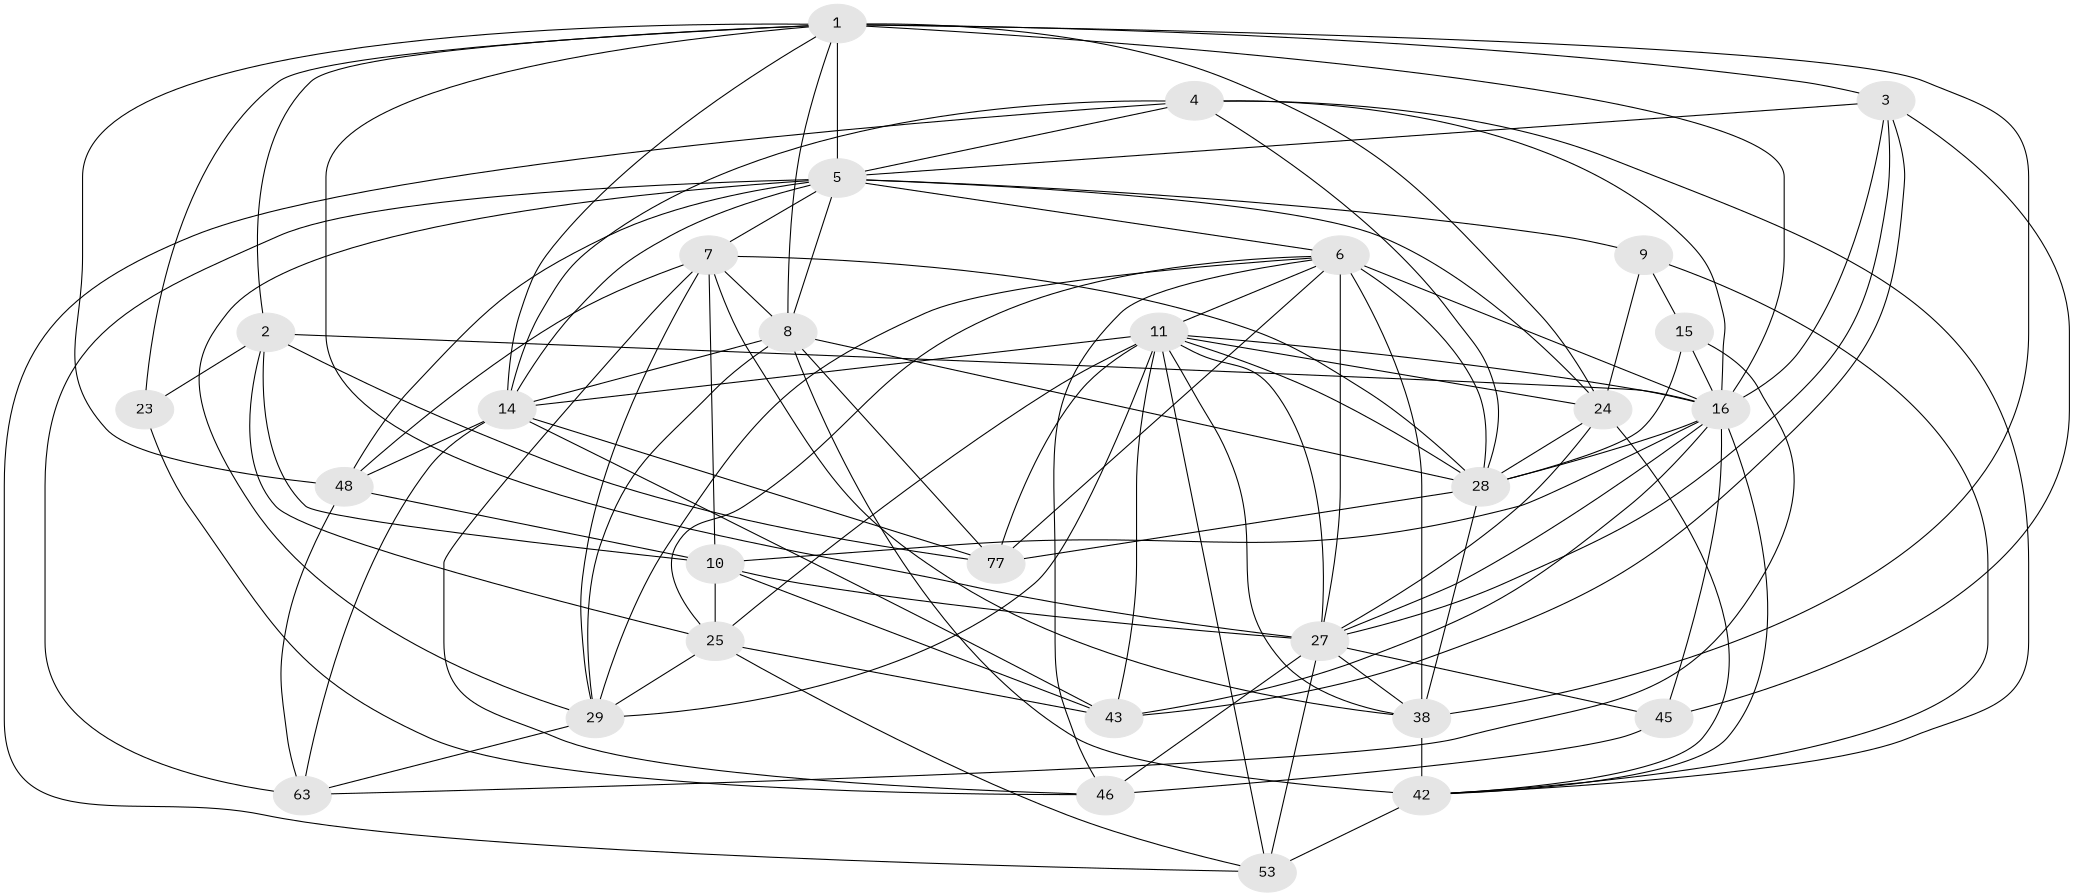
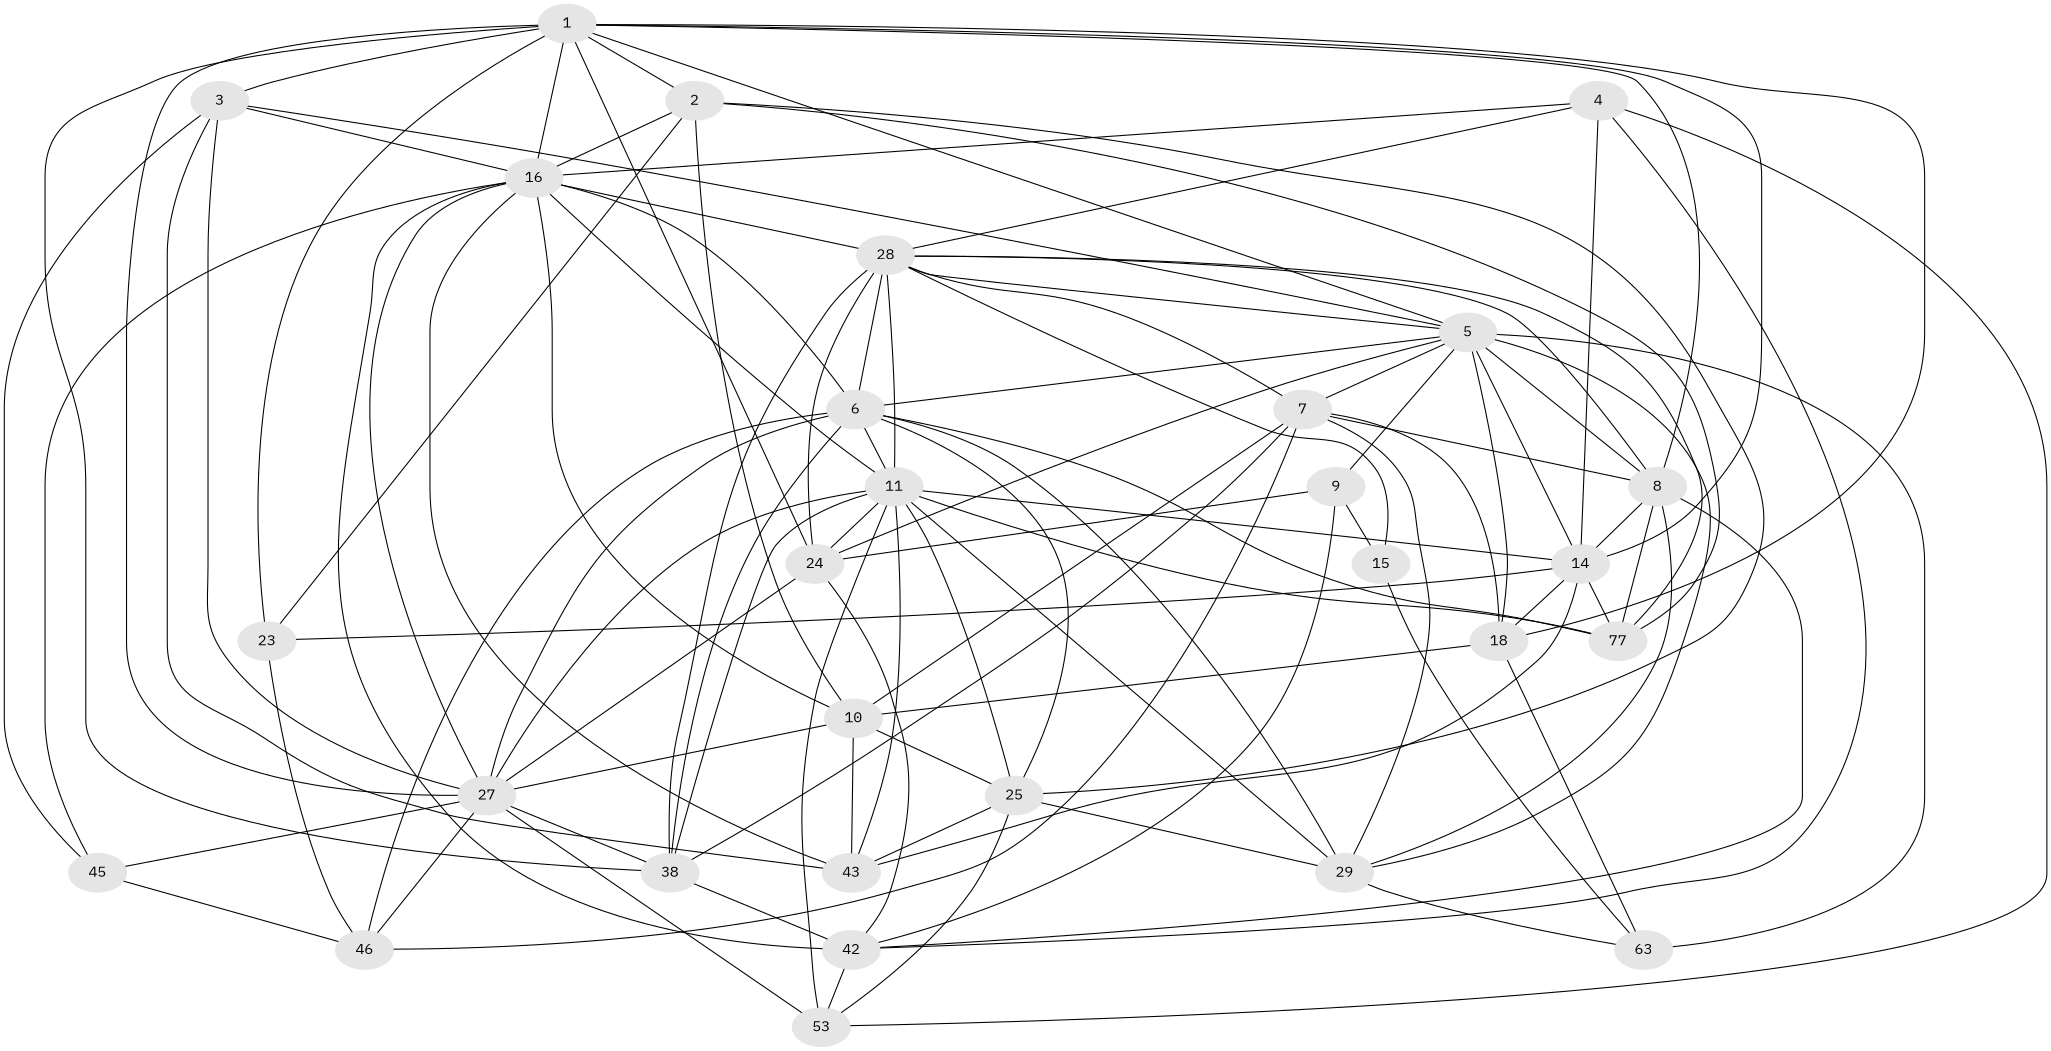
(1016, 139) -> (1173, 301)
(1703, 371) -> none
(344, 487) -> (1499, 641)
(365, 582) -> (925, 615)
